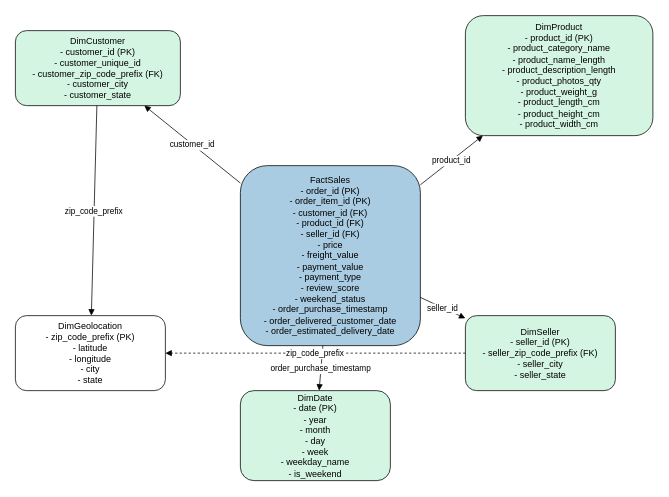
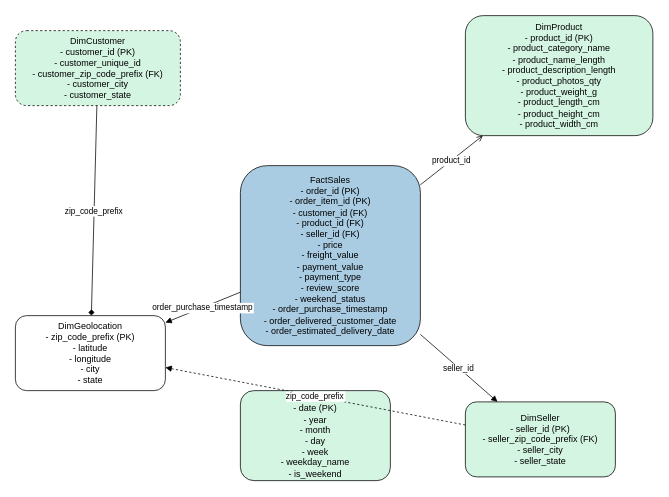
(98, 68) -> (98, 68)
(477, 140) -> (479, 138)
(195, 146) -> none
(92, 308) -> (92, 308)
(540, 353) -> (540, 439)
(321, 364) -> (206, 306)
